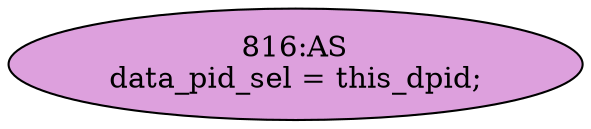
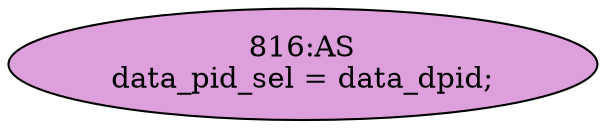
(296, 64) -> (303, 64)
